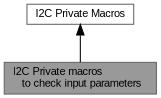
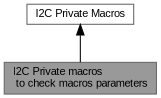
(80, 78) -> (80, 78)
